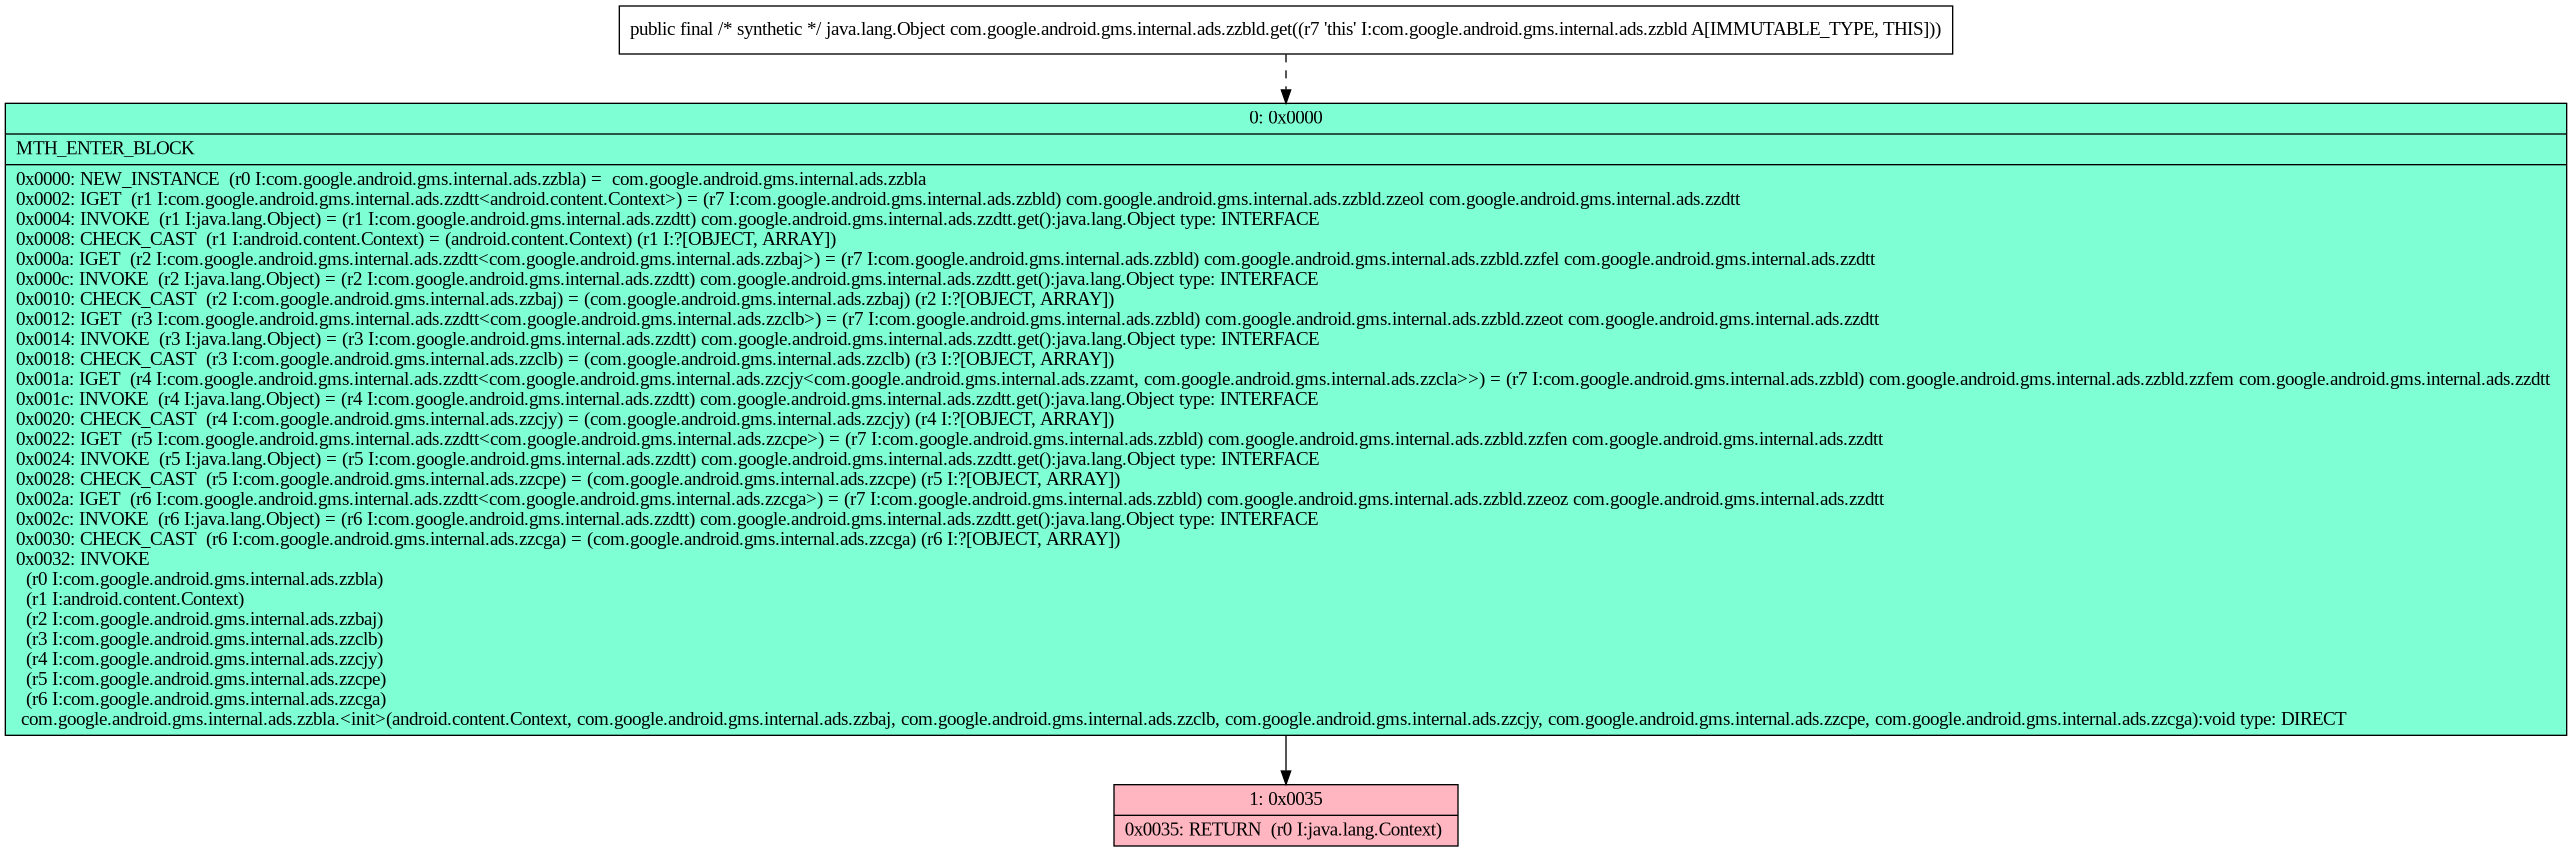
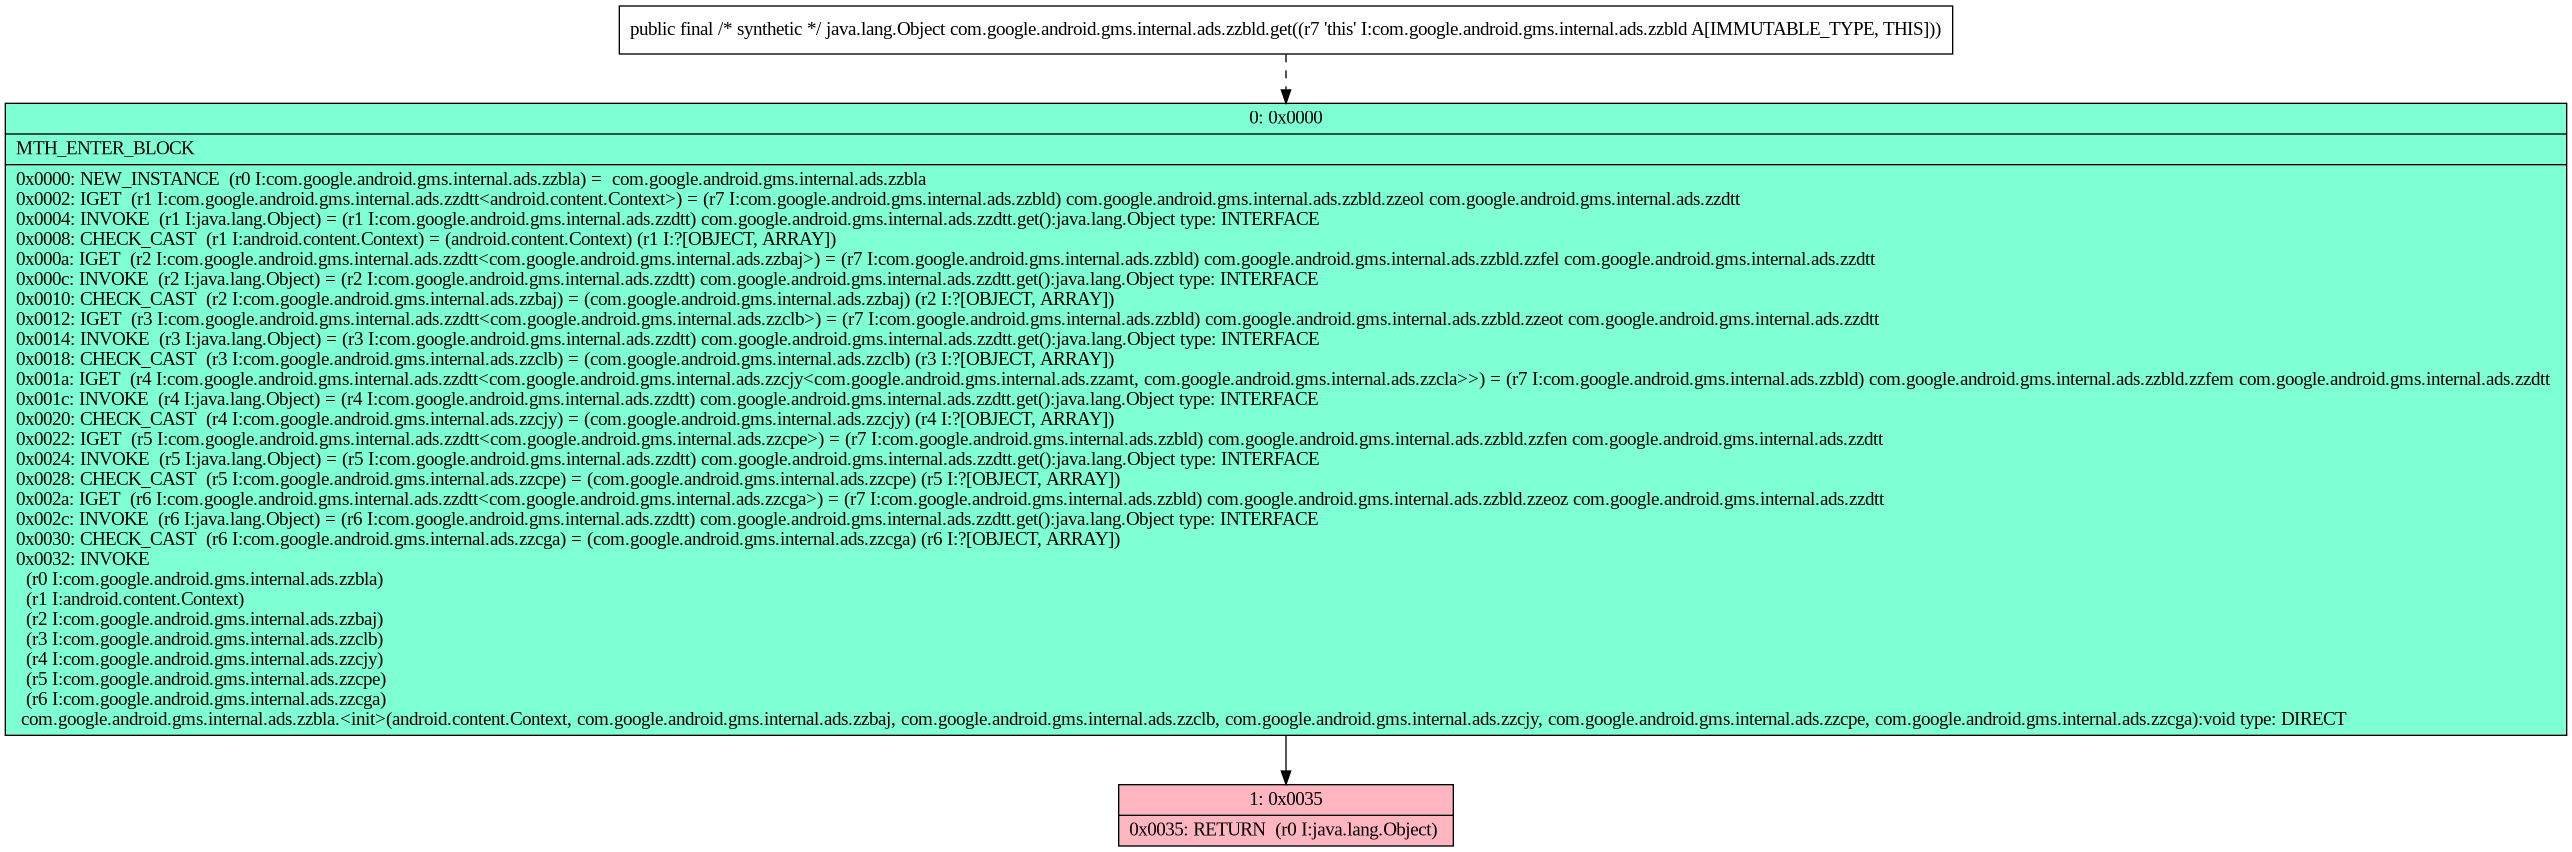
(1286, 830) -> (1286, 830)
